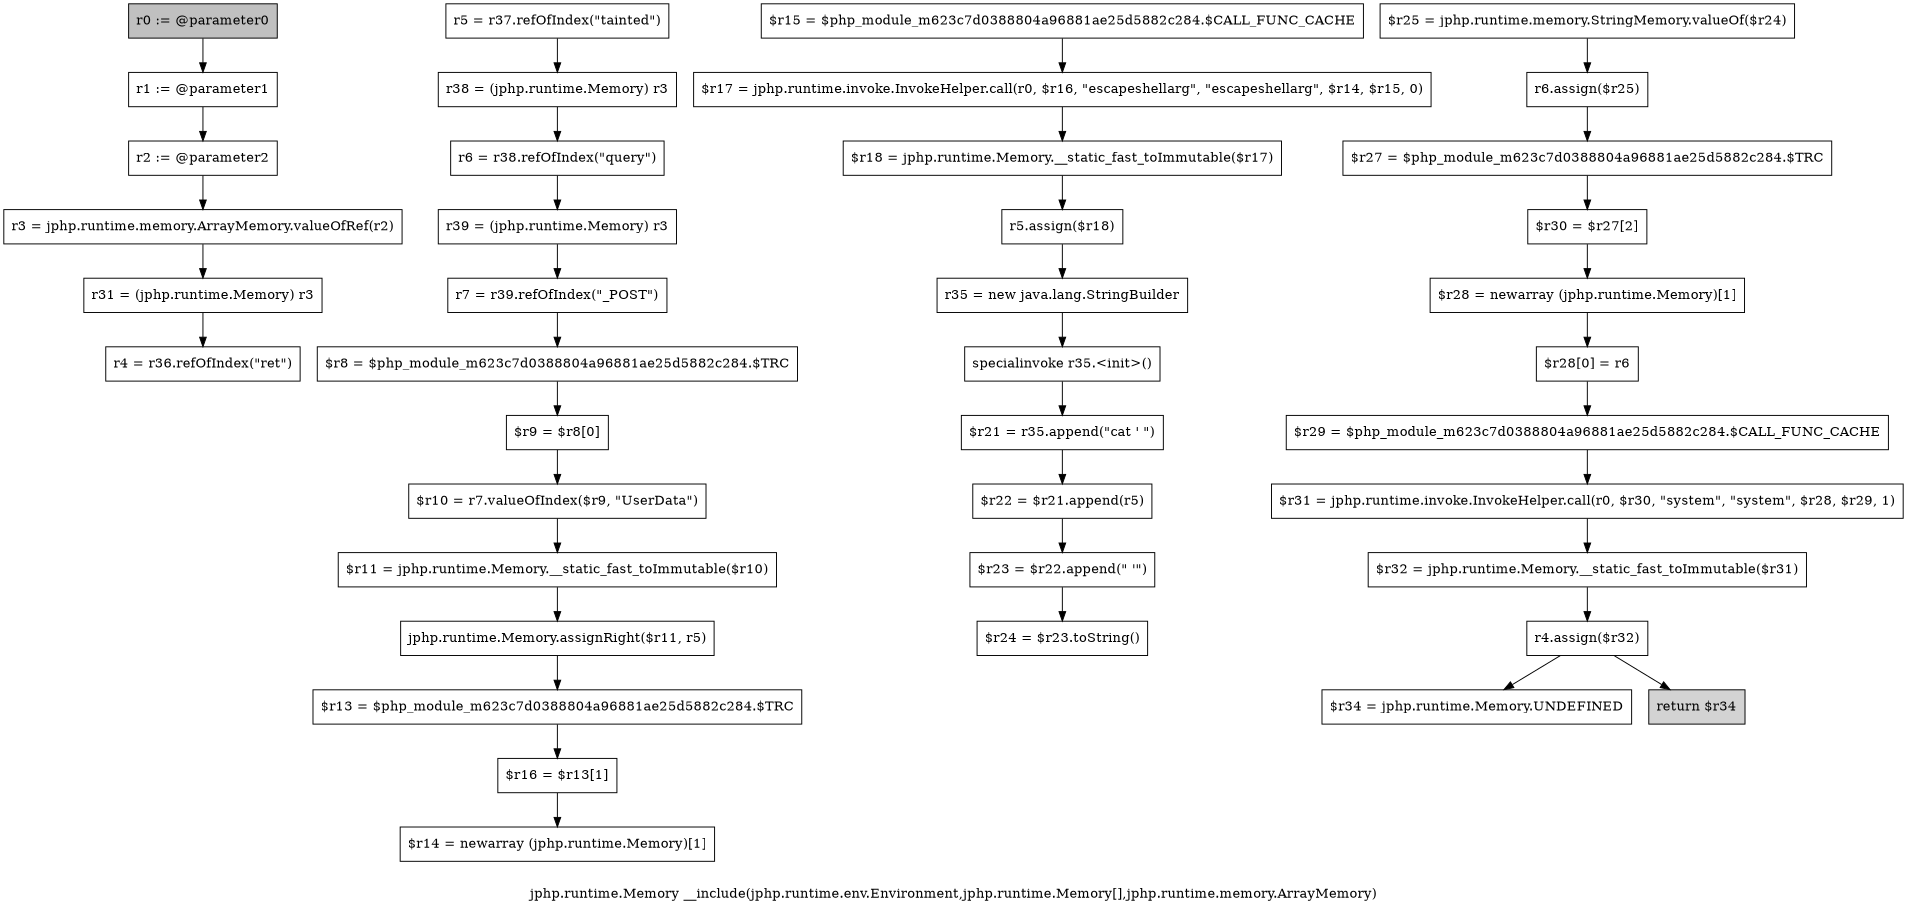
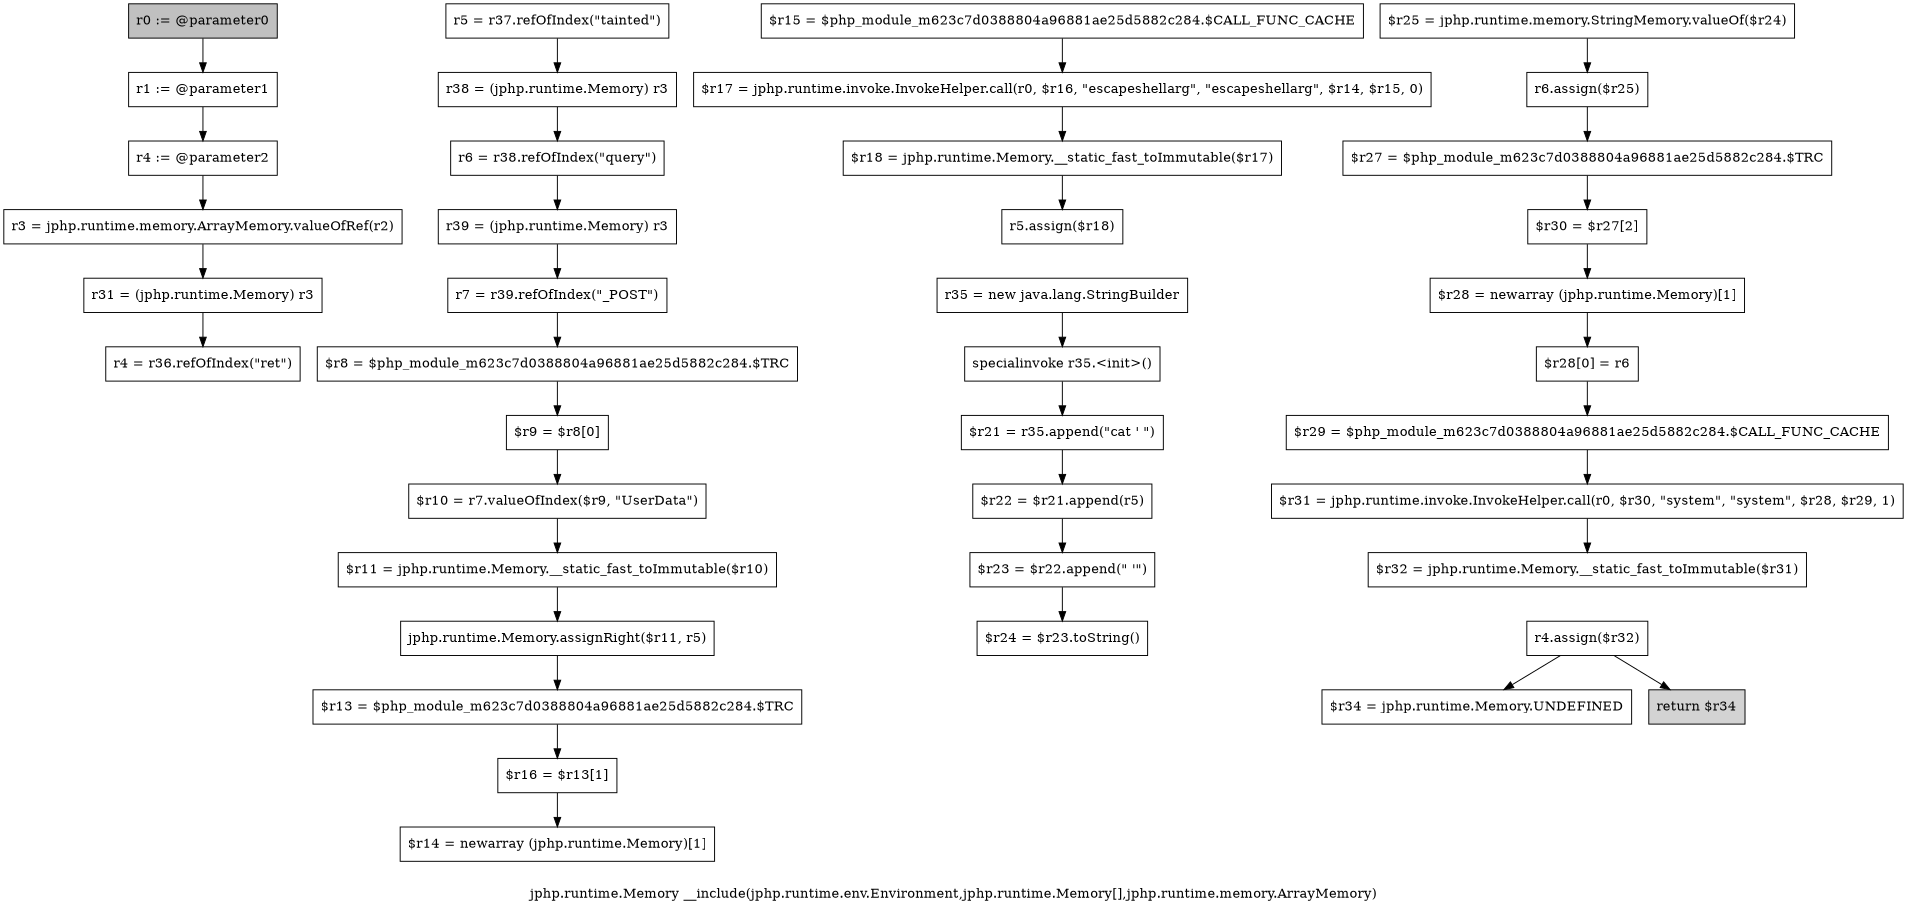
(203, 158) -> (203, 158)
(1062, 256) -> none
(1587, 599) -> none
